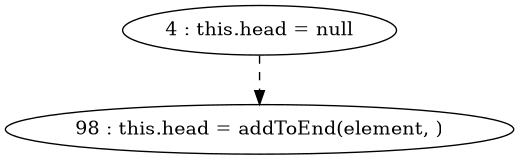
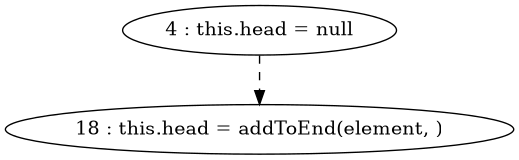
(260, 129) -> (260, 129)
